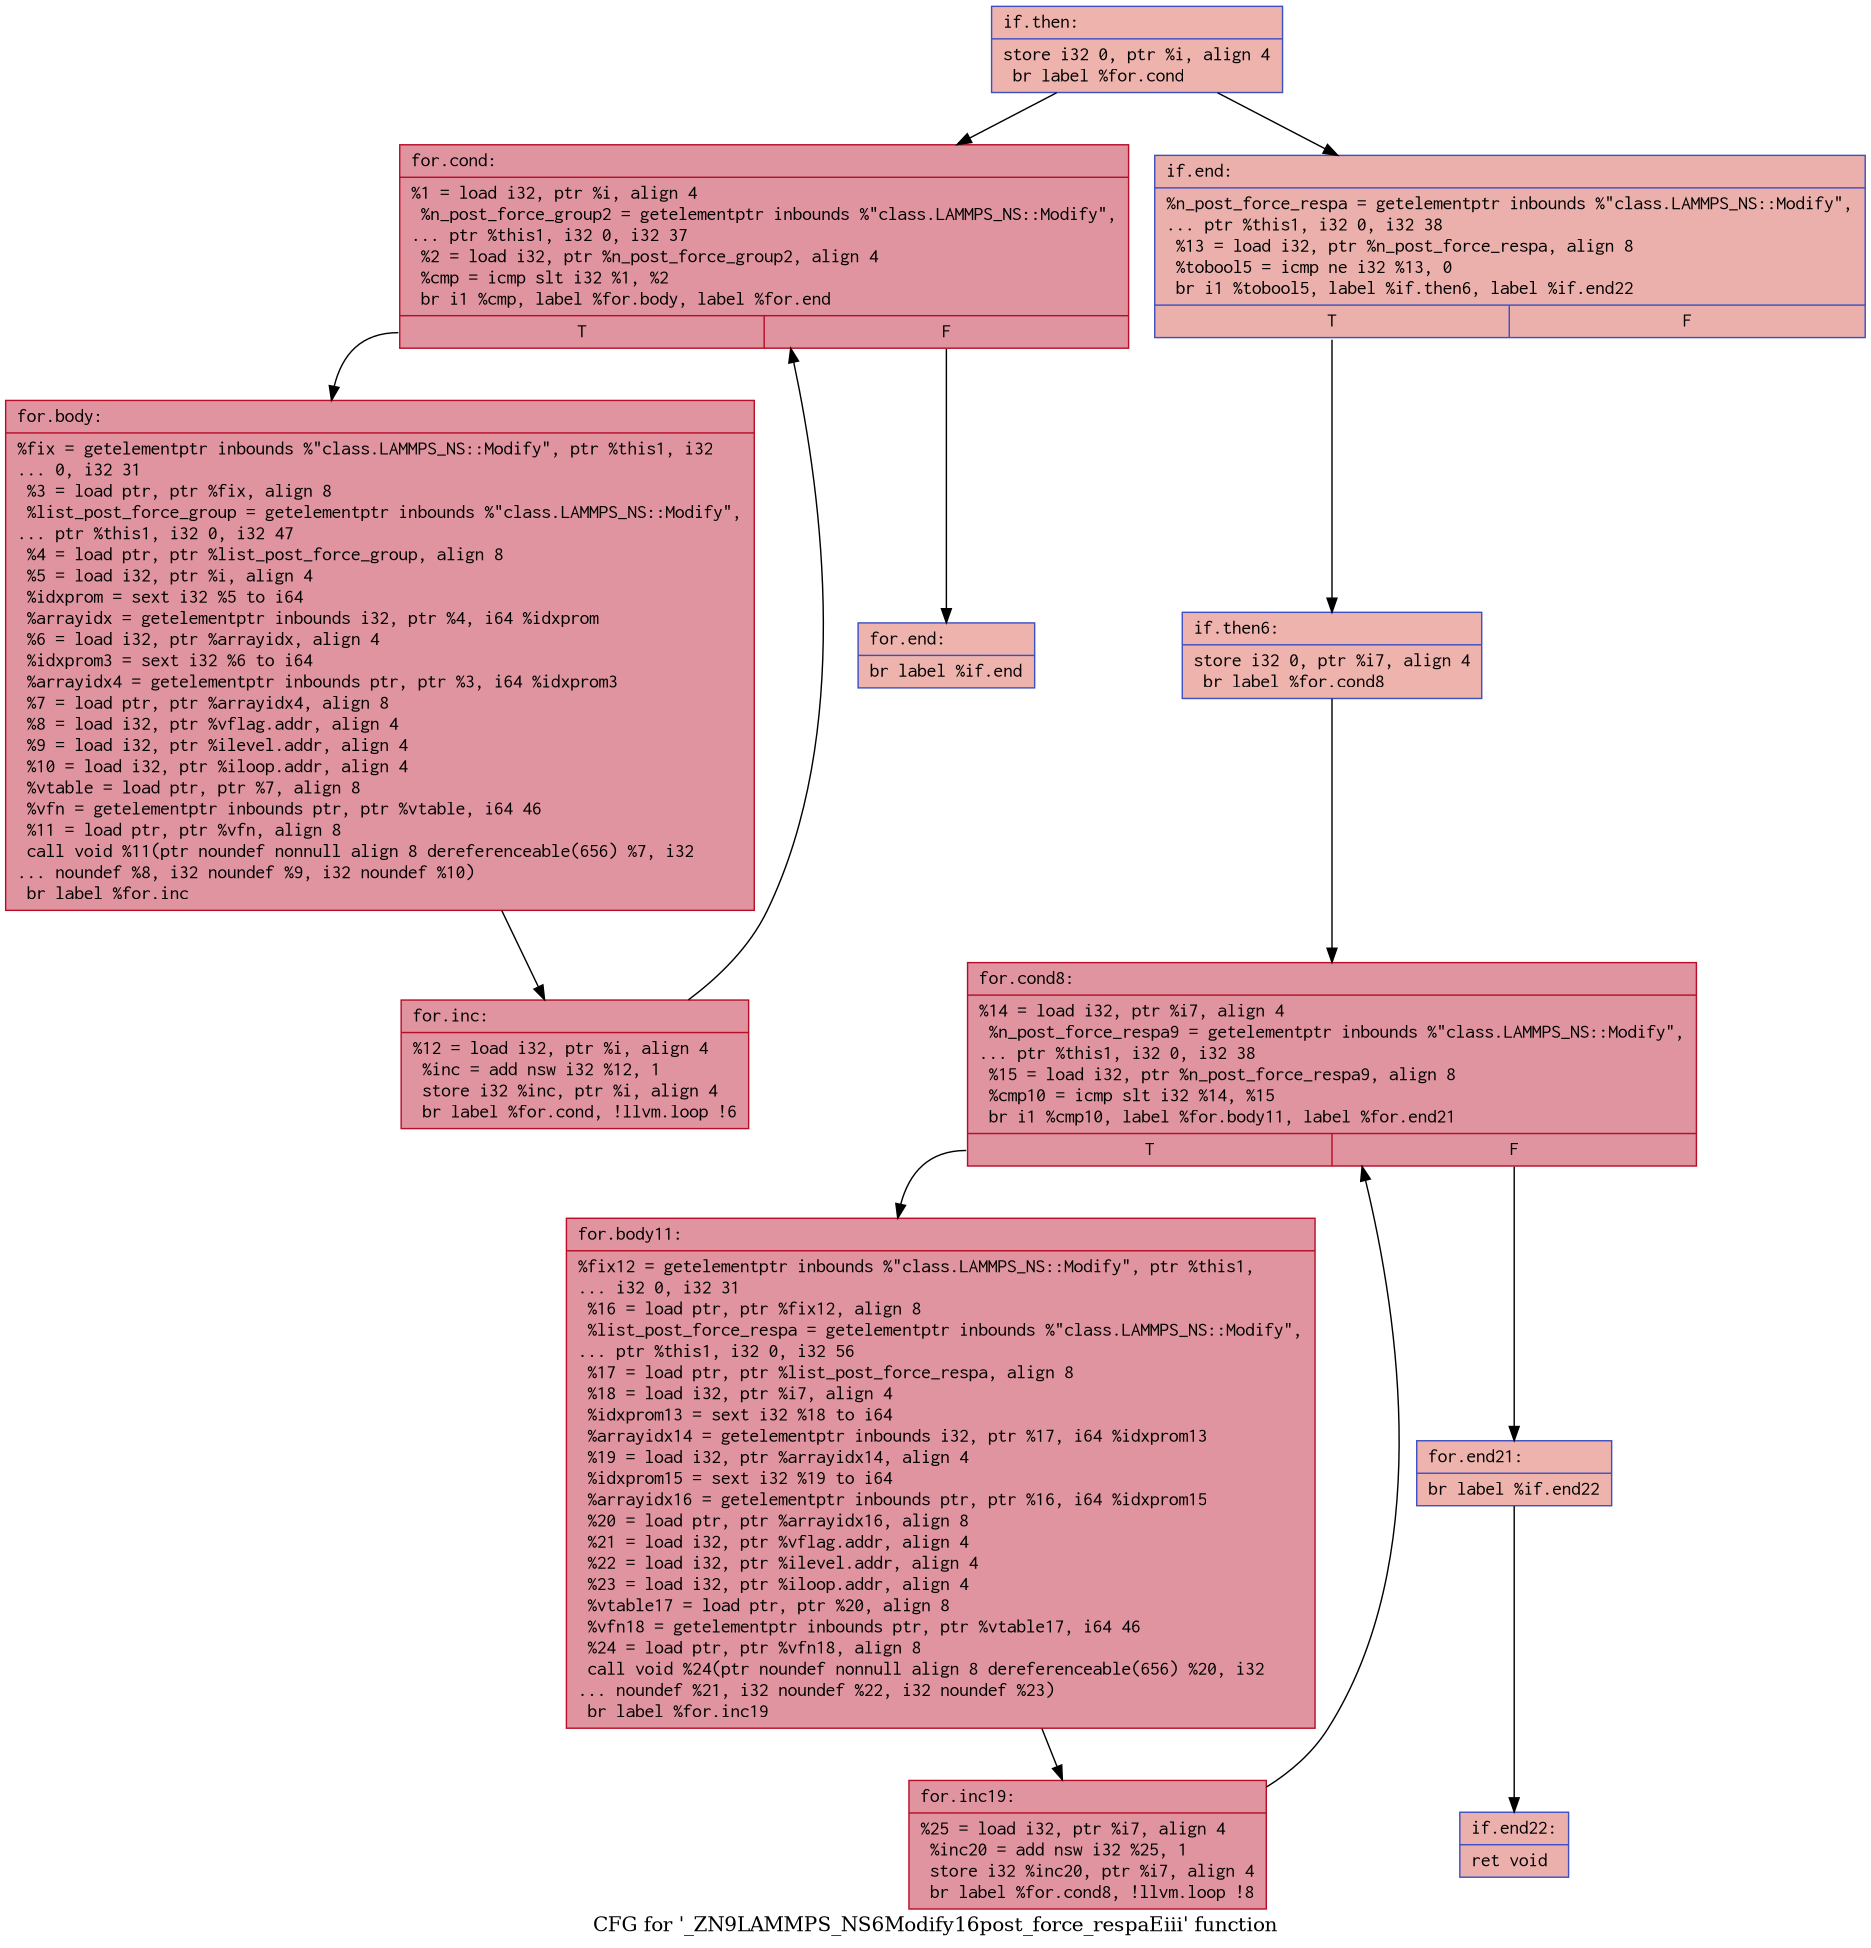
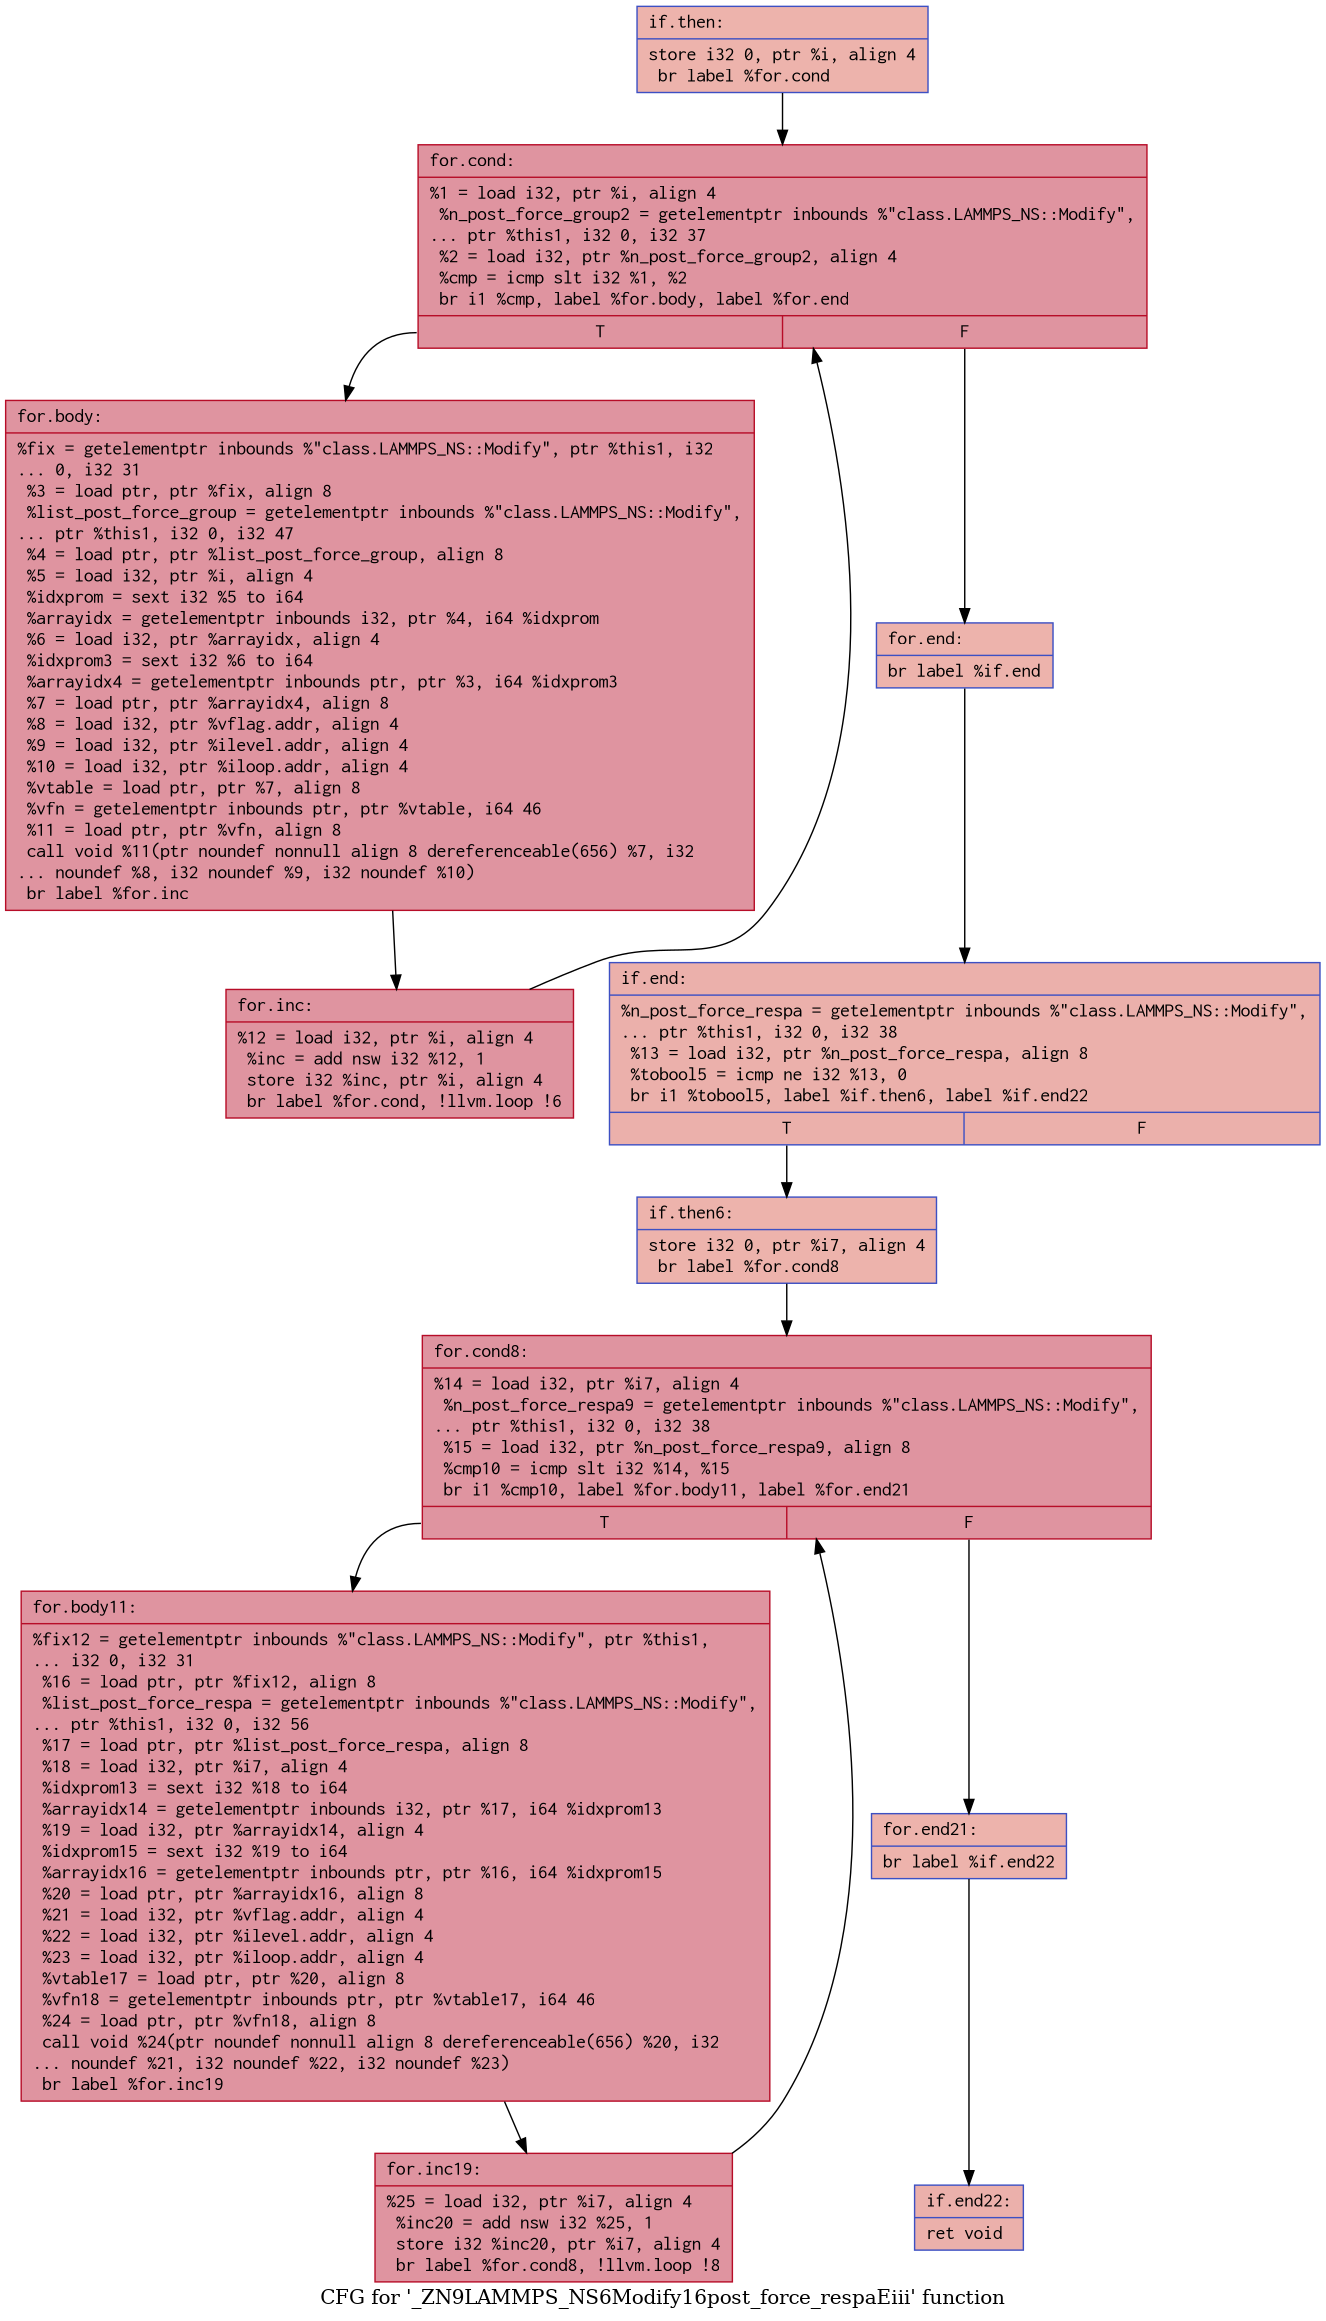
(1271, 121) -> (965, 818)
